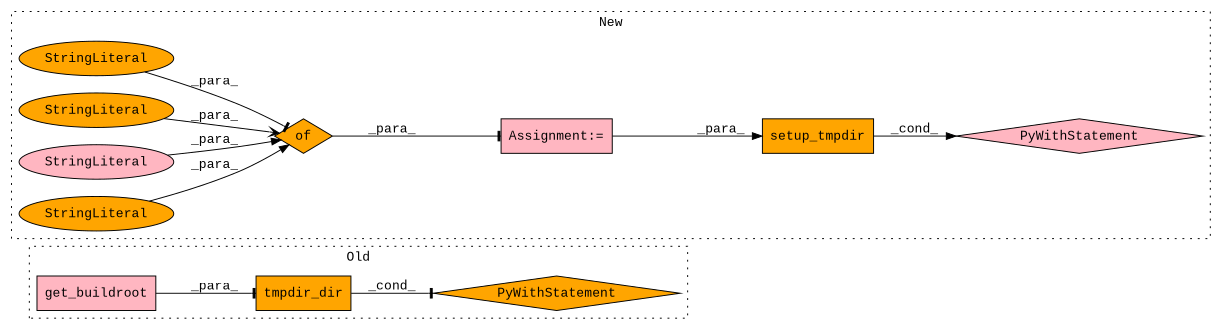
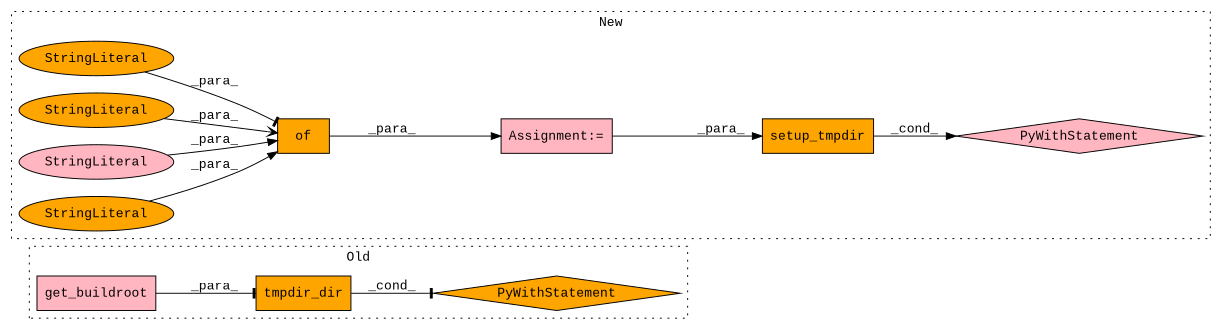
(303, 136) -> (303, 136)
(414, 136) -> (410, 136)
